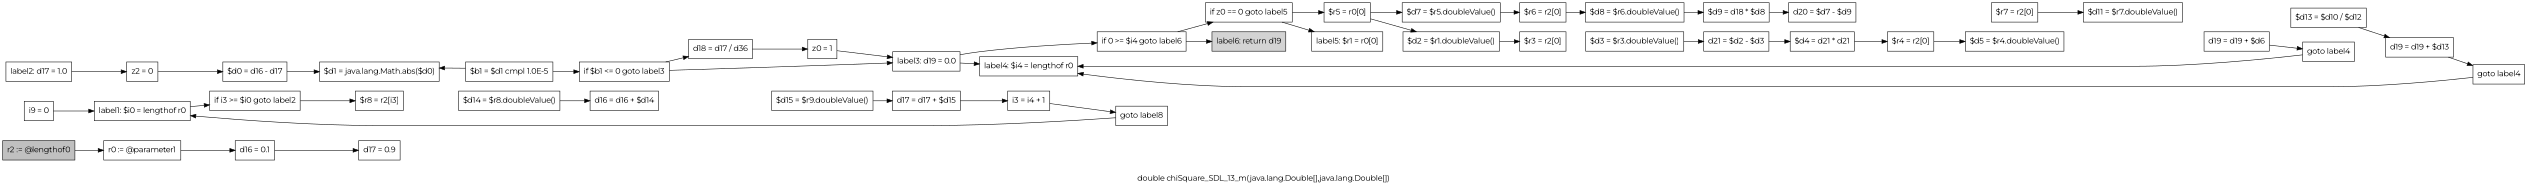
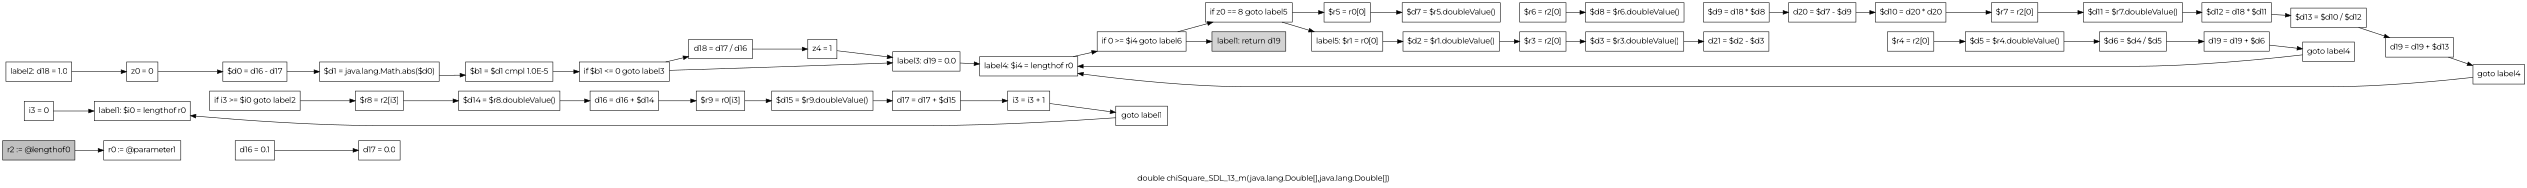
(1249, 12) -> (1249, 12)
(1507, 12) -> none
(1691, 12) -> none
none -> (1911, 12)
none -> (2237, 12)
(1391, 25) -> (1390, 41)
(1249, 41) -> (1249, 41)
none -> (1573, 41)
(1822, 41) -> none
none -> (2133, 41)
(1026, 47) -> (1082, 54)
(720, 49) -> (720, 49)
(822, 49) -> (822, 49)
(455, 68) -> (450, 75)
(39, 72) -> (39, 72)
(142, 72) -> (142, 72)
none -> (428, 101)
none -> (720, 101)
(1029, 101) -> (1029, 101)
(197, 106) -> none
(39, 111) -> (39, 111)
(1142, 116) -> (1142, 116)
(205, 150) -> none
(379, 150) -> (379, 150)
